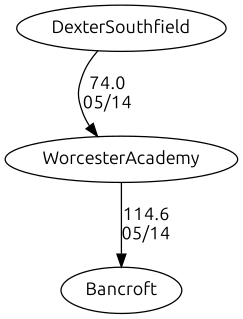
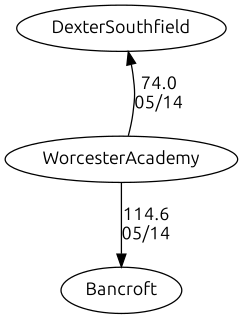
(79, 87) -> (134, 100)
